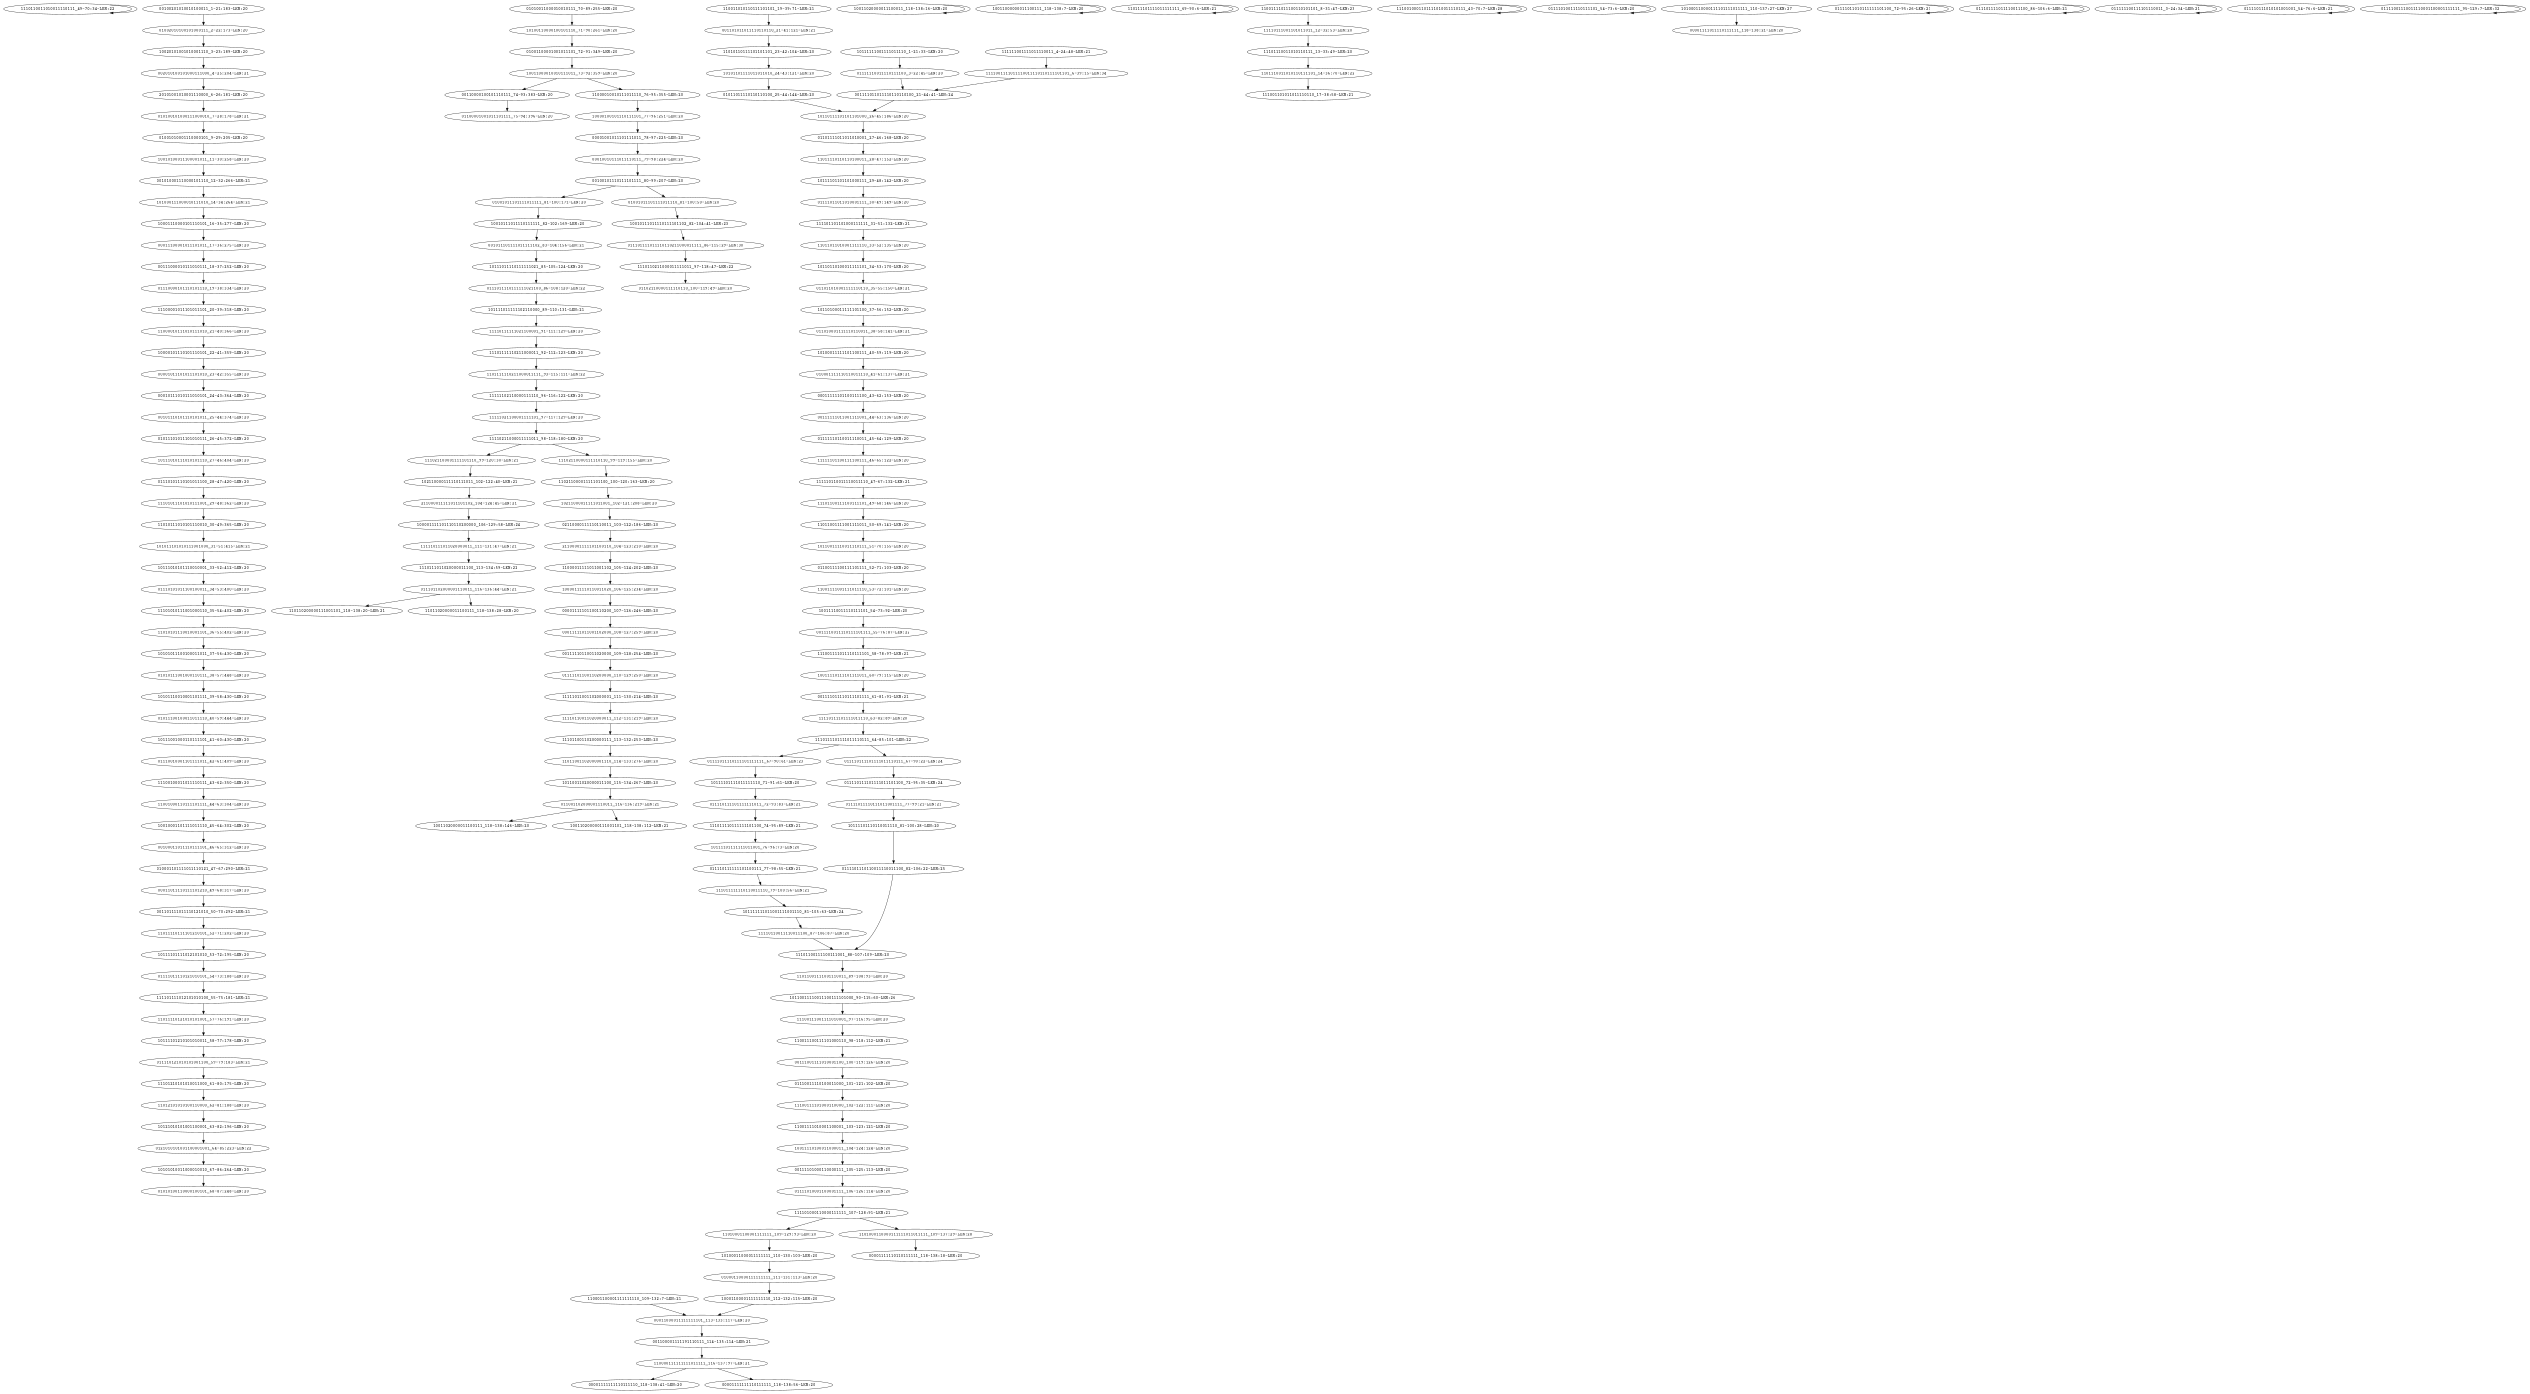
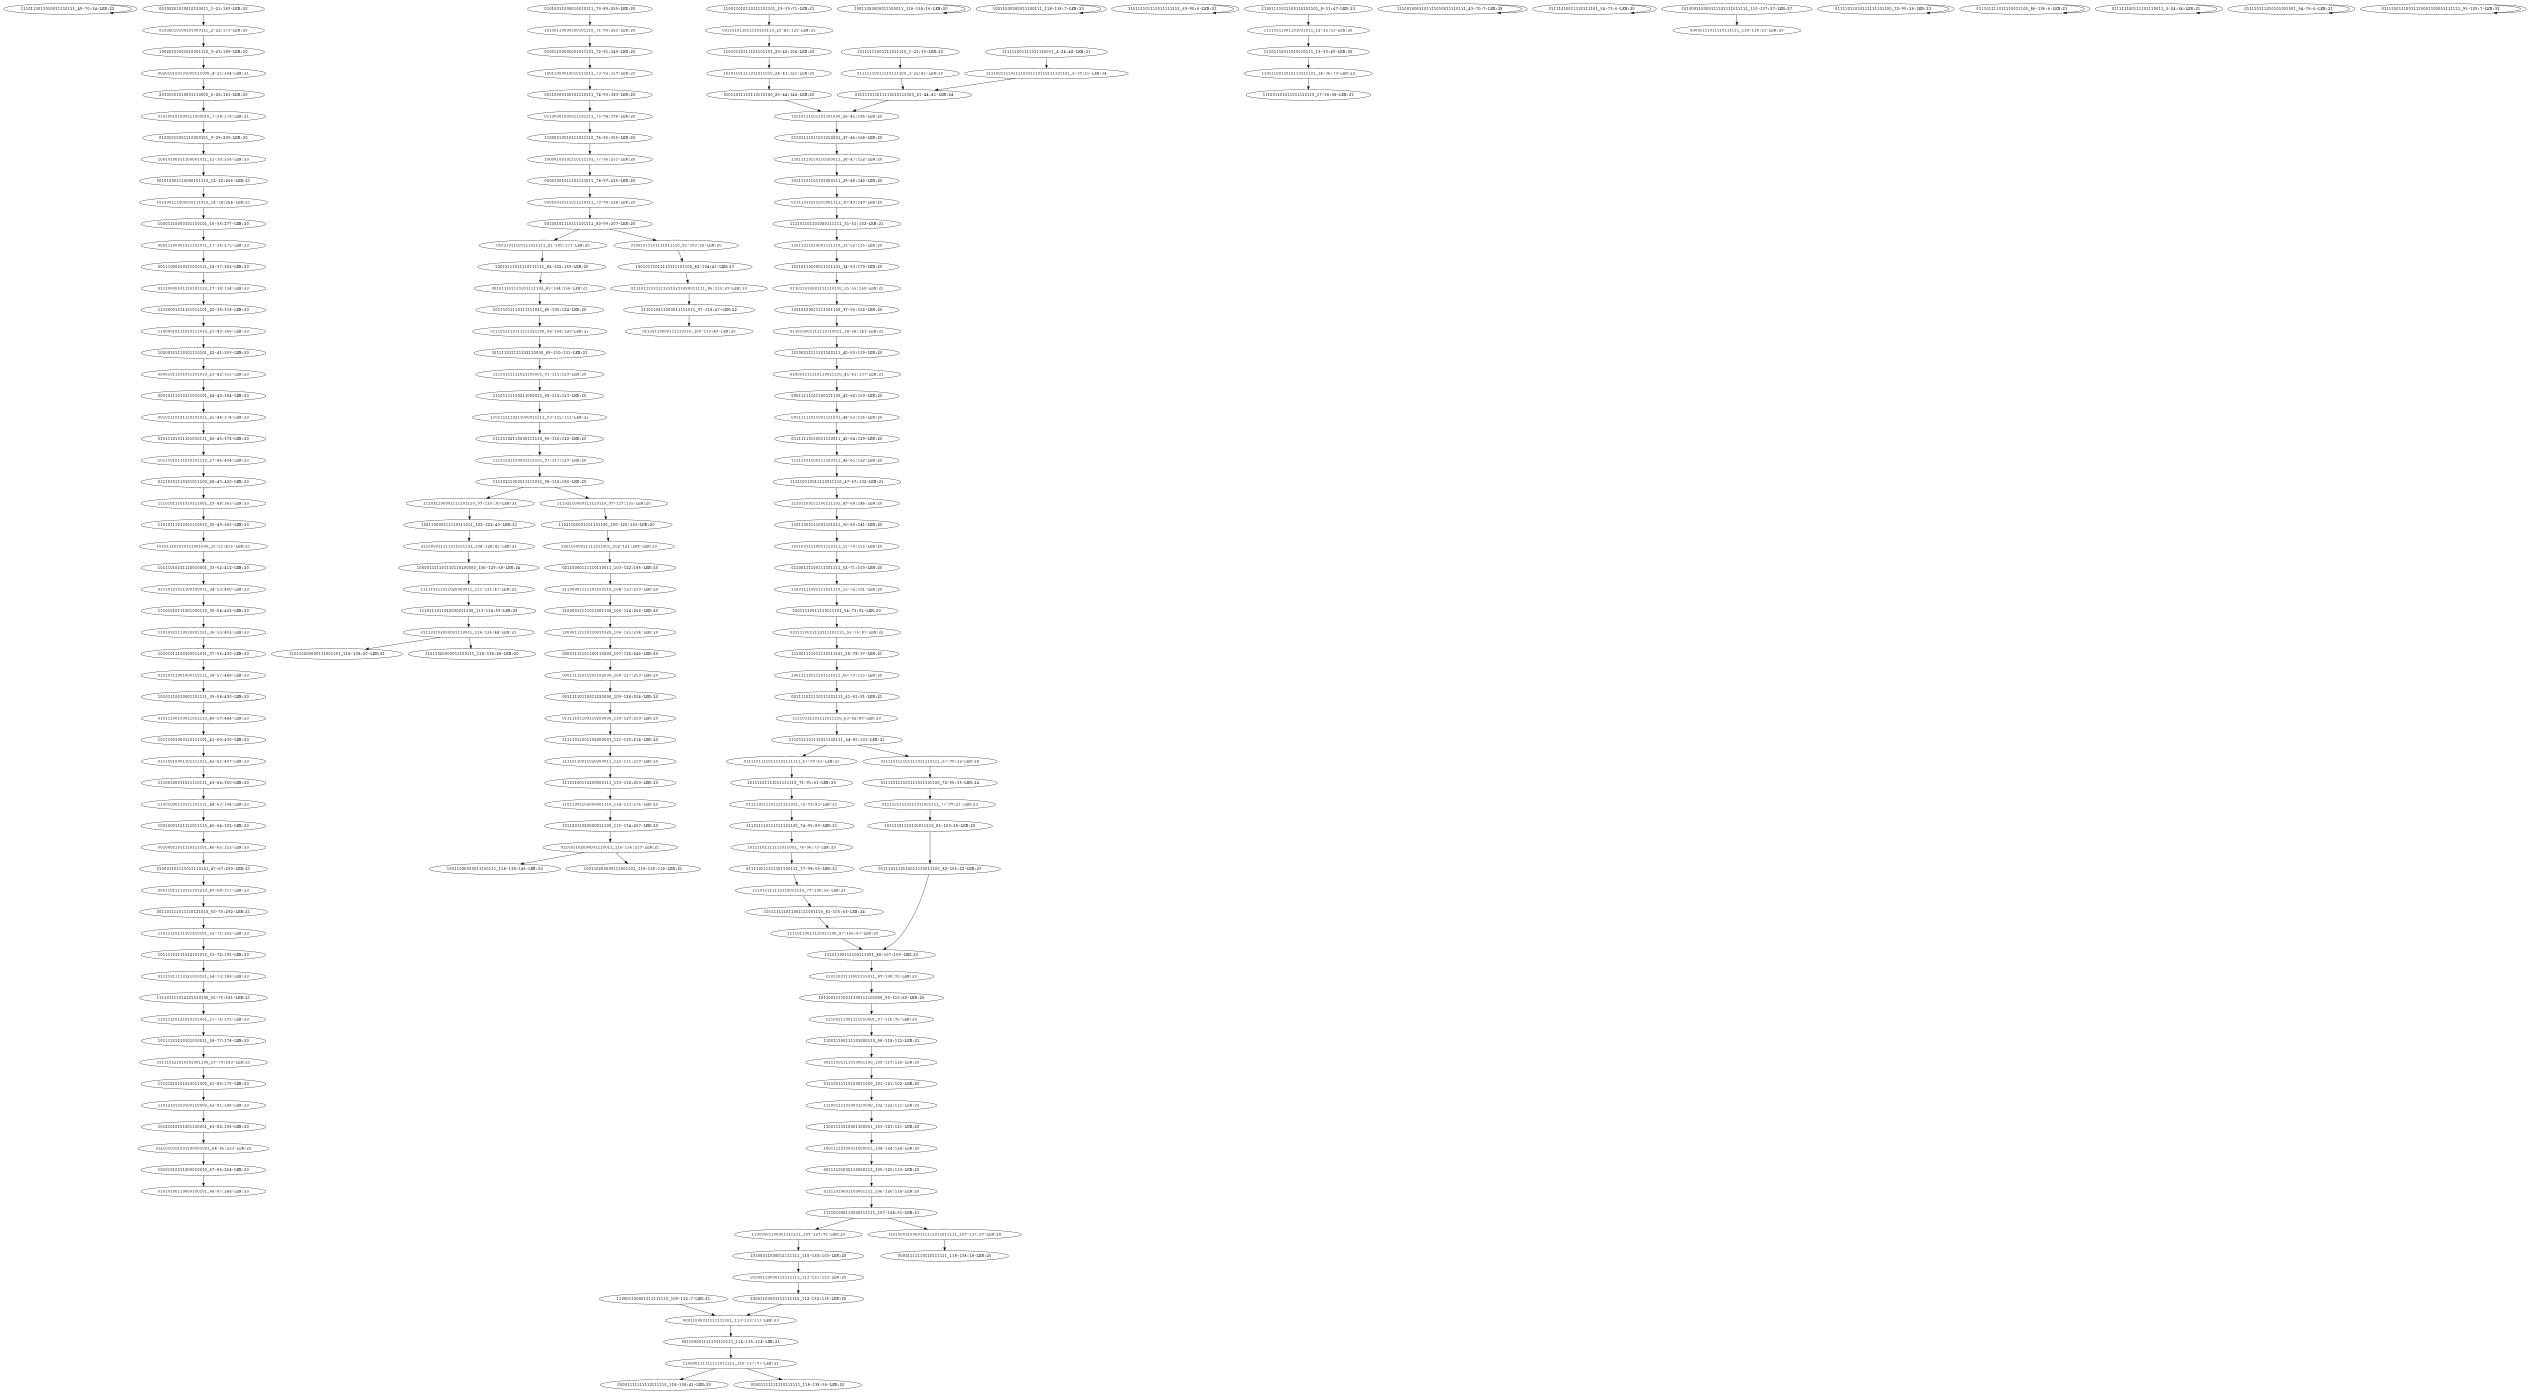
(603, 84) -> (590, 126)
